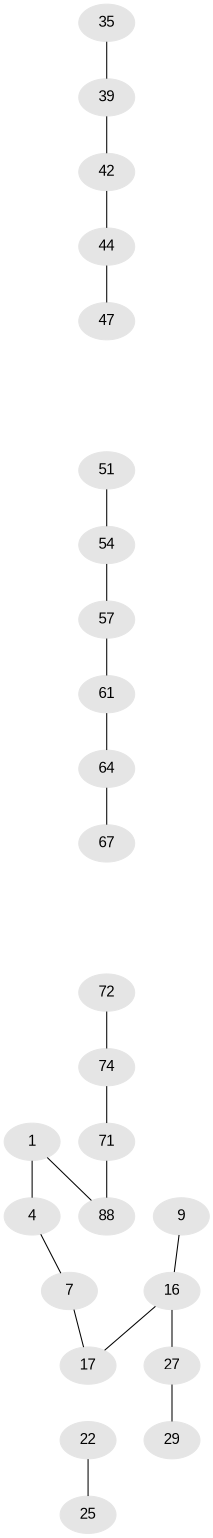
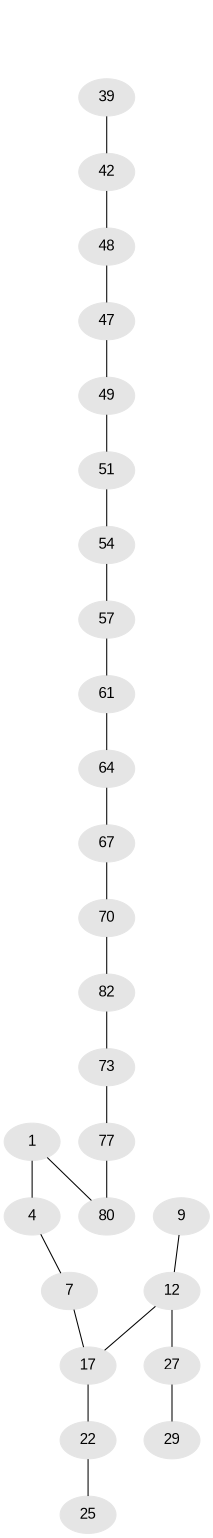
(107, 23) -> none
(107, 247) -> (107, 247)
none -> (107, 396)
none -> (107, 918)
(107, 993) -> (107, 993)
(107, 1067) -> (107, 1067)
(107, 1142) -> (107, 1142)
(107, 1216) -> (107, 1216)
(172, 1291) -> (172, 1291)
none -> (88, 1403)
